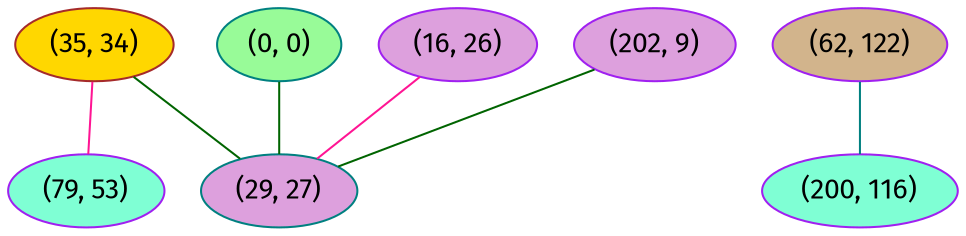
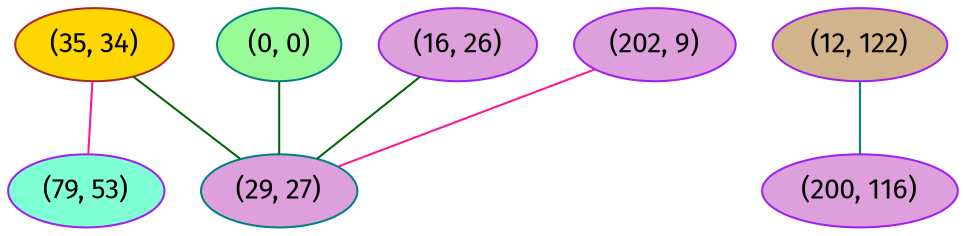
(860, 45) -> (860, 45)
(369, 118) -> (369, 118)
(466, 118) -> (466, 118)
(860, 191) -> (860, 191)
